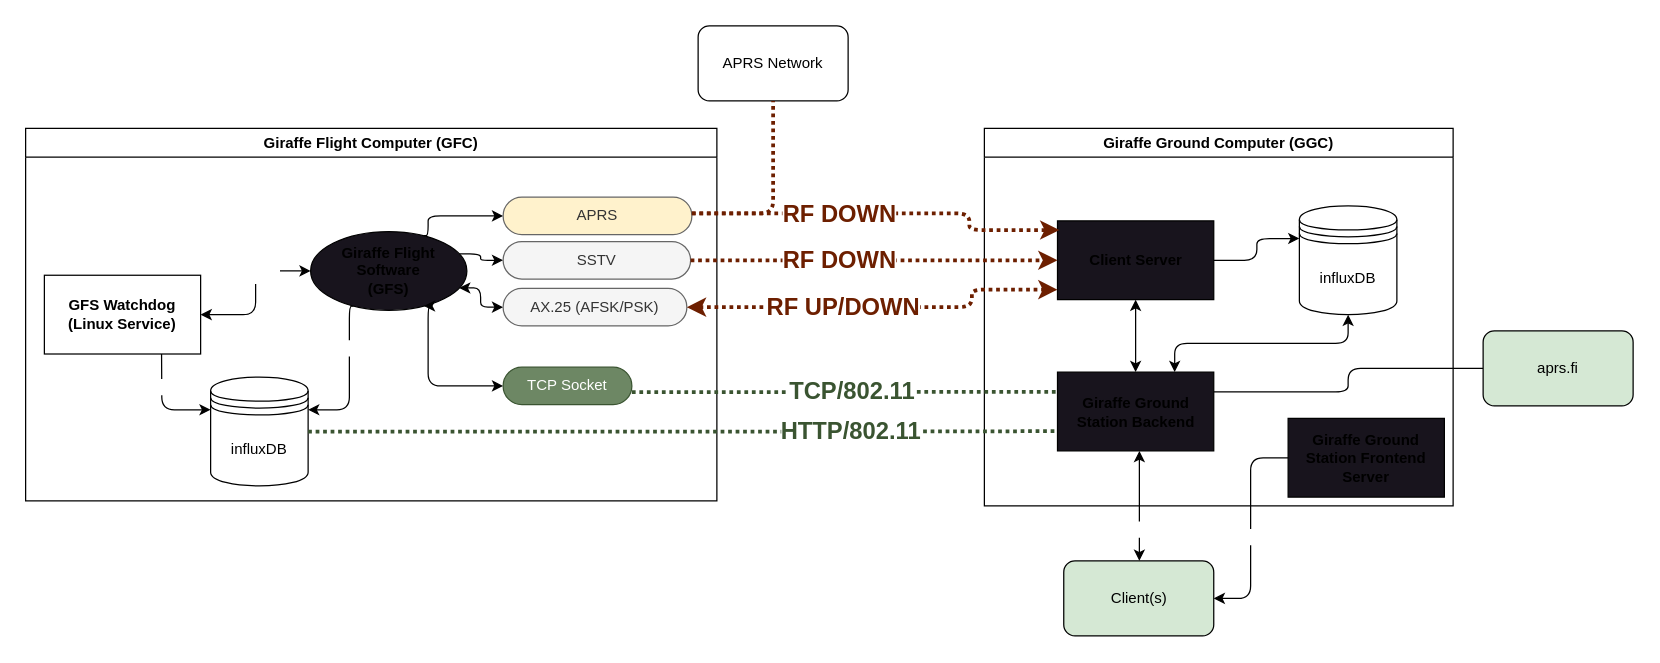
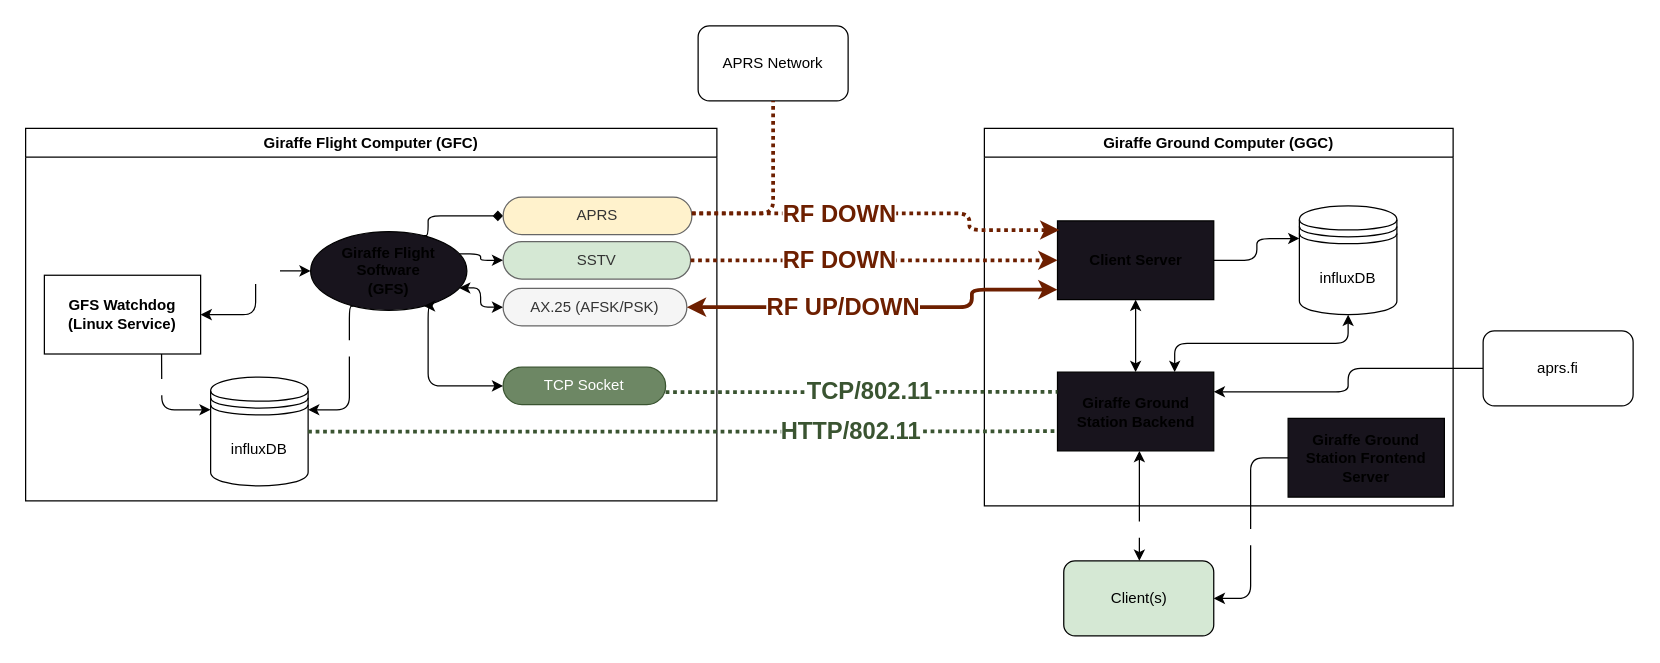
(493, 216) -> (492, 216)
(597, 260) -> (597, 260)
(976, 290) -> (976, 290)
(1558, 368) -> (1558, 368)
(568, 386) -> (584, 386)
(1220, 392) -> (1224, 392)
